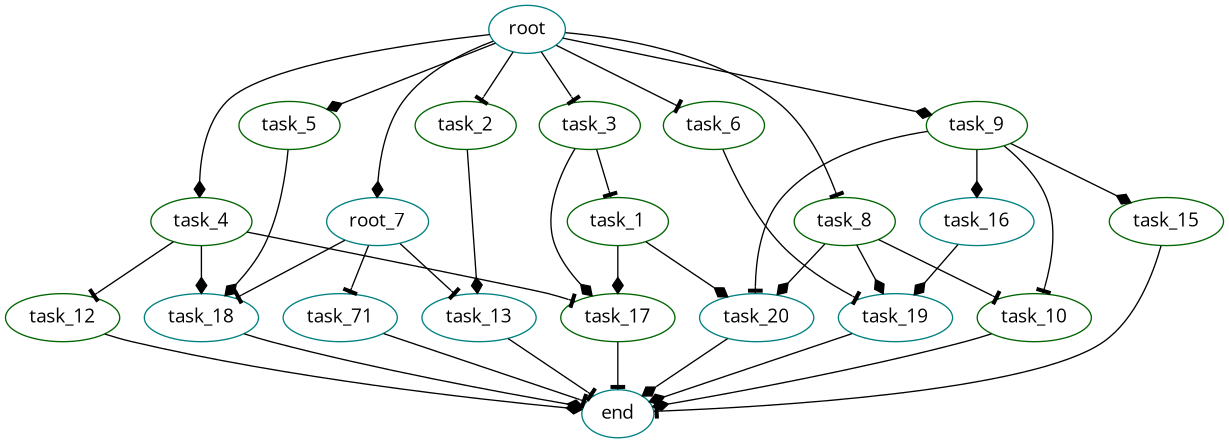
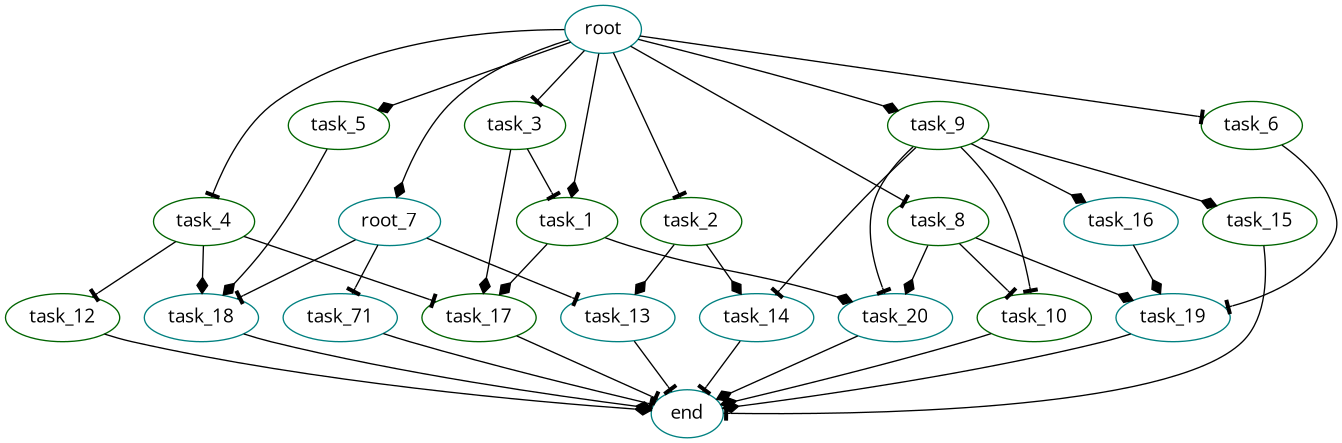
(312, 65) -> (362, 60)
none -> (587, 117)
none -> (757, 318)
